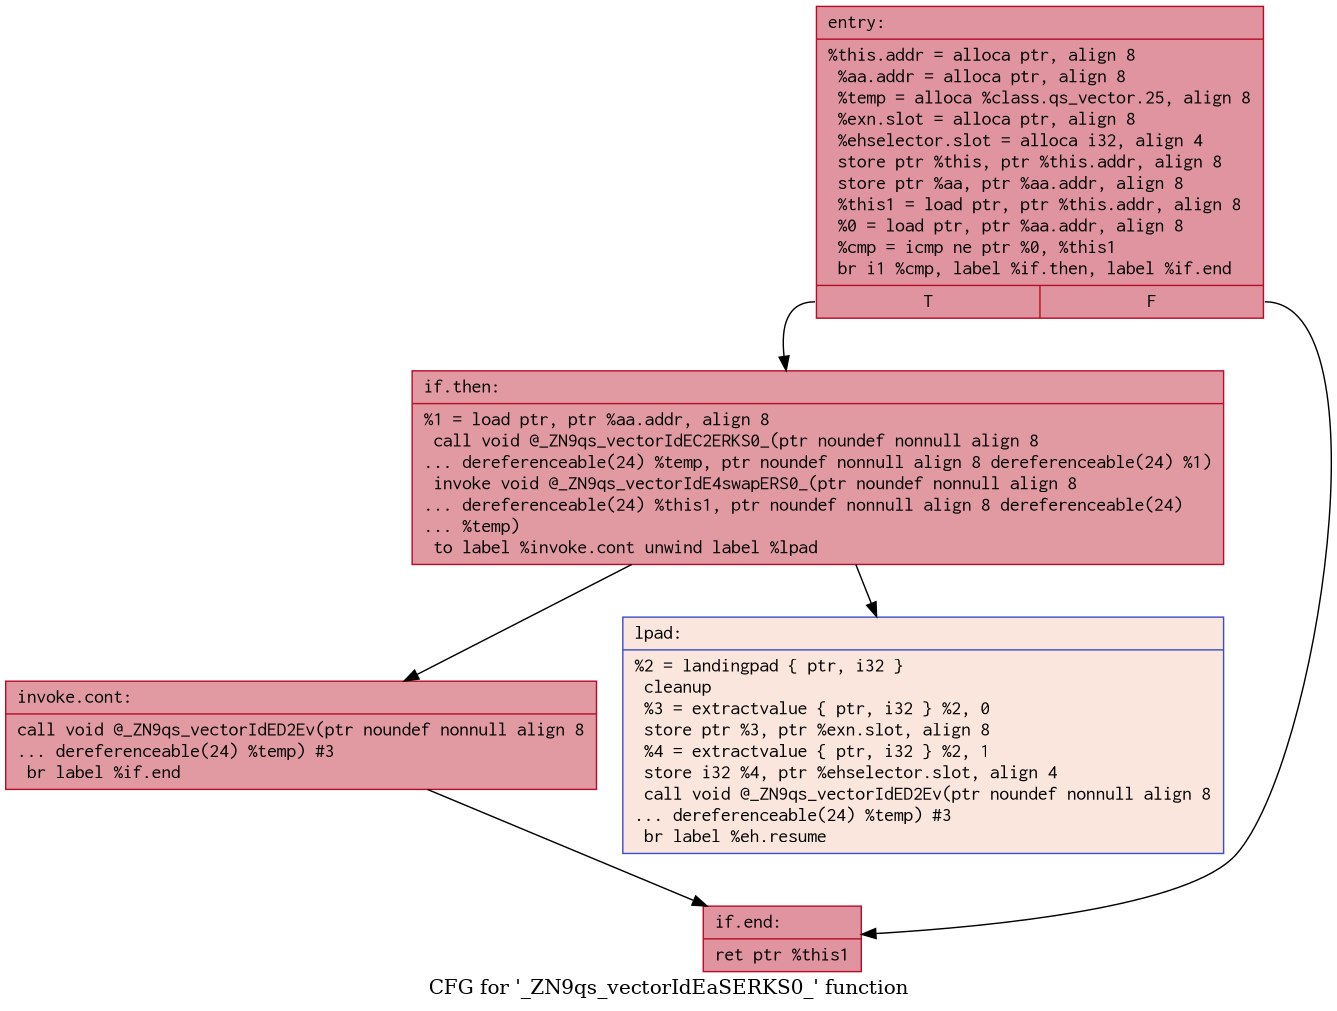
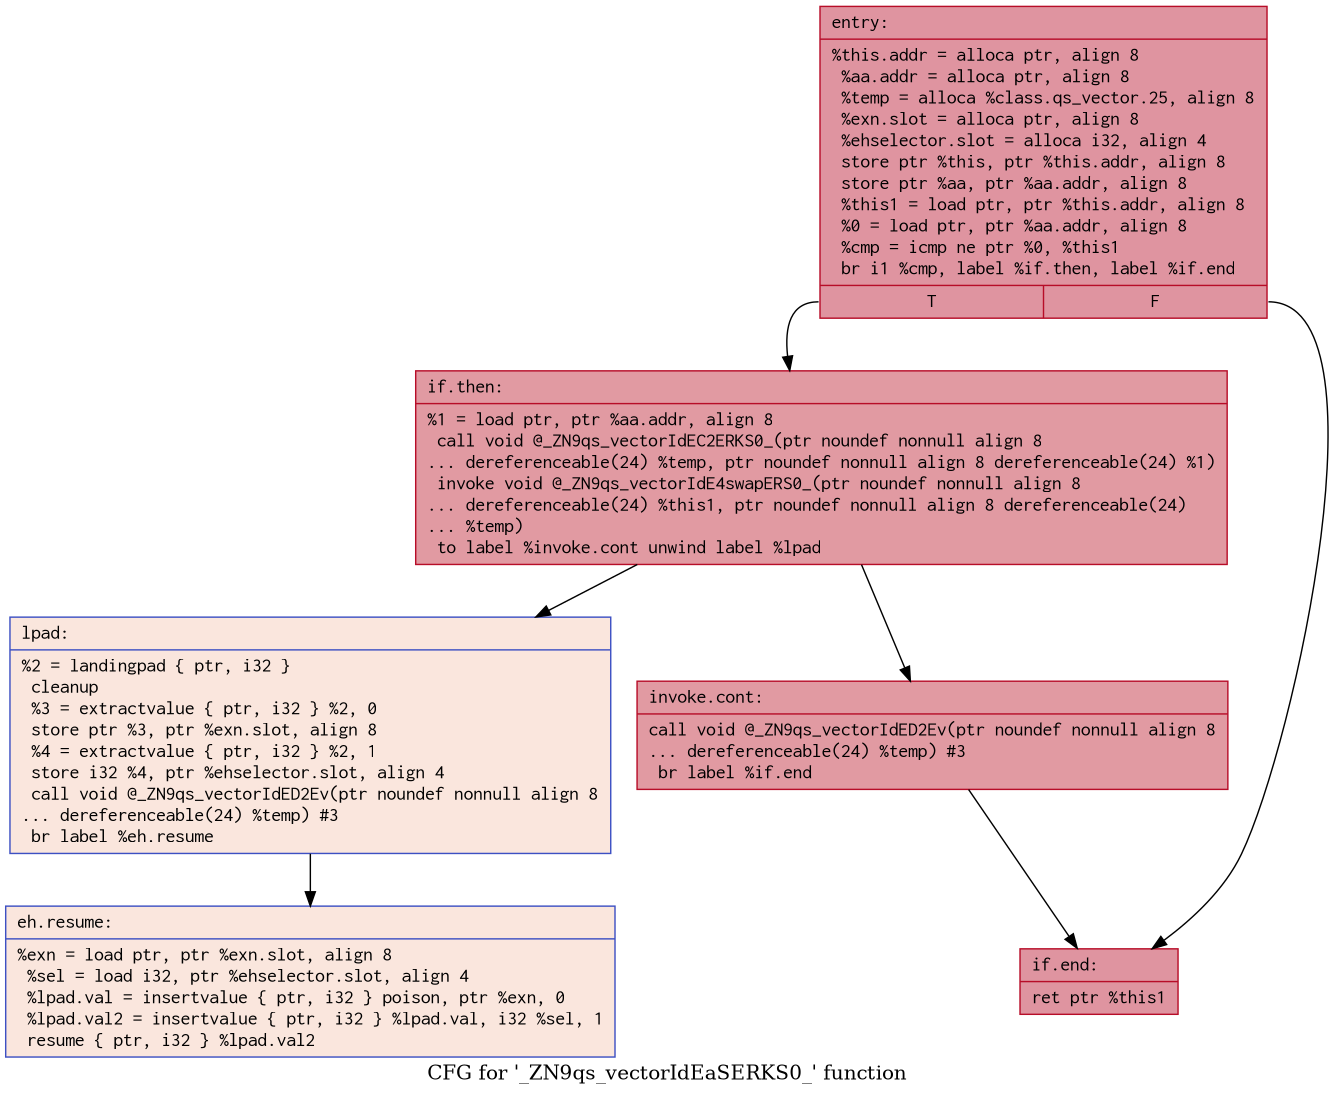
none -> (310, 982)
